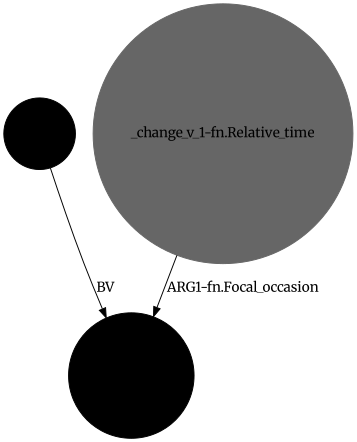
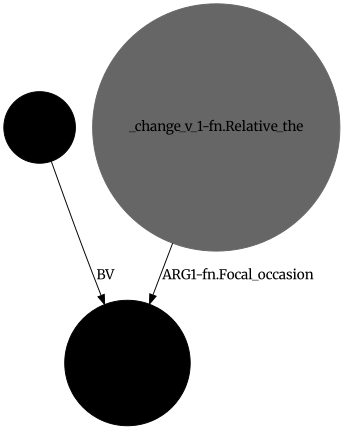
(223, 134) -> (216, 127)
